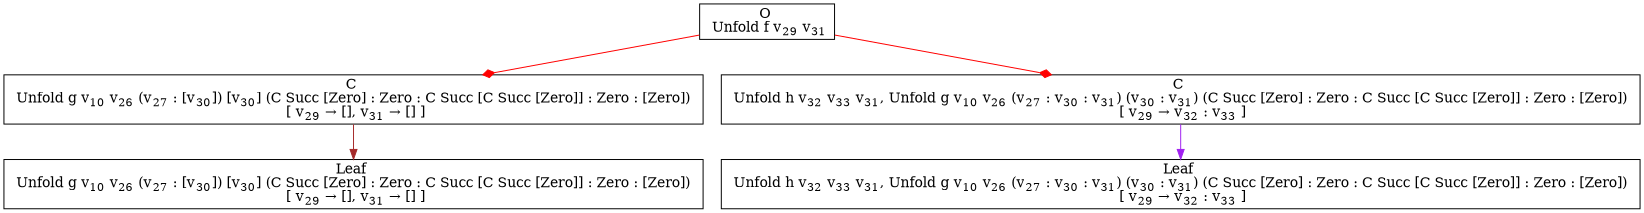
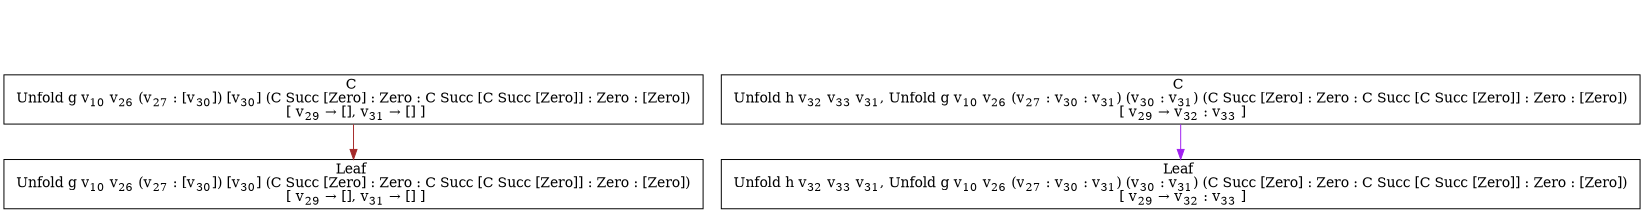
(767, 22) -> none
